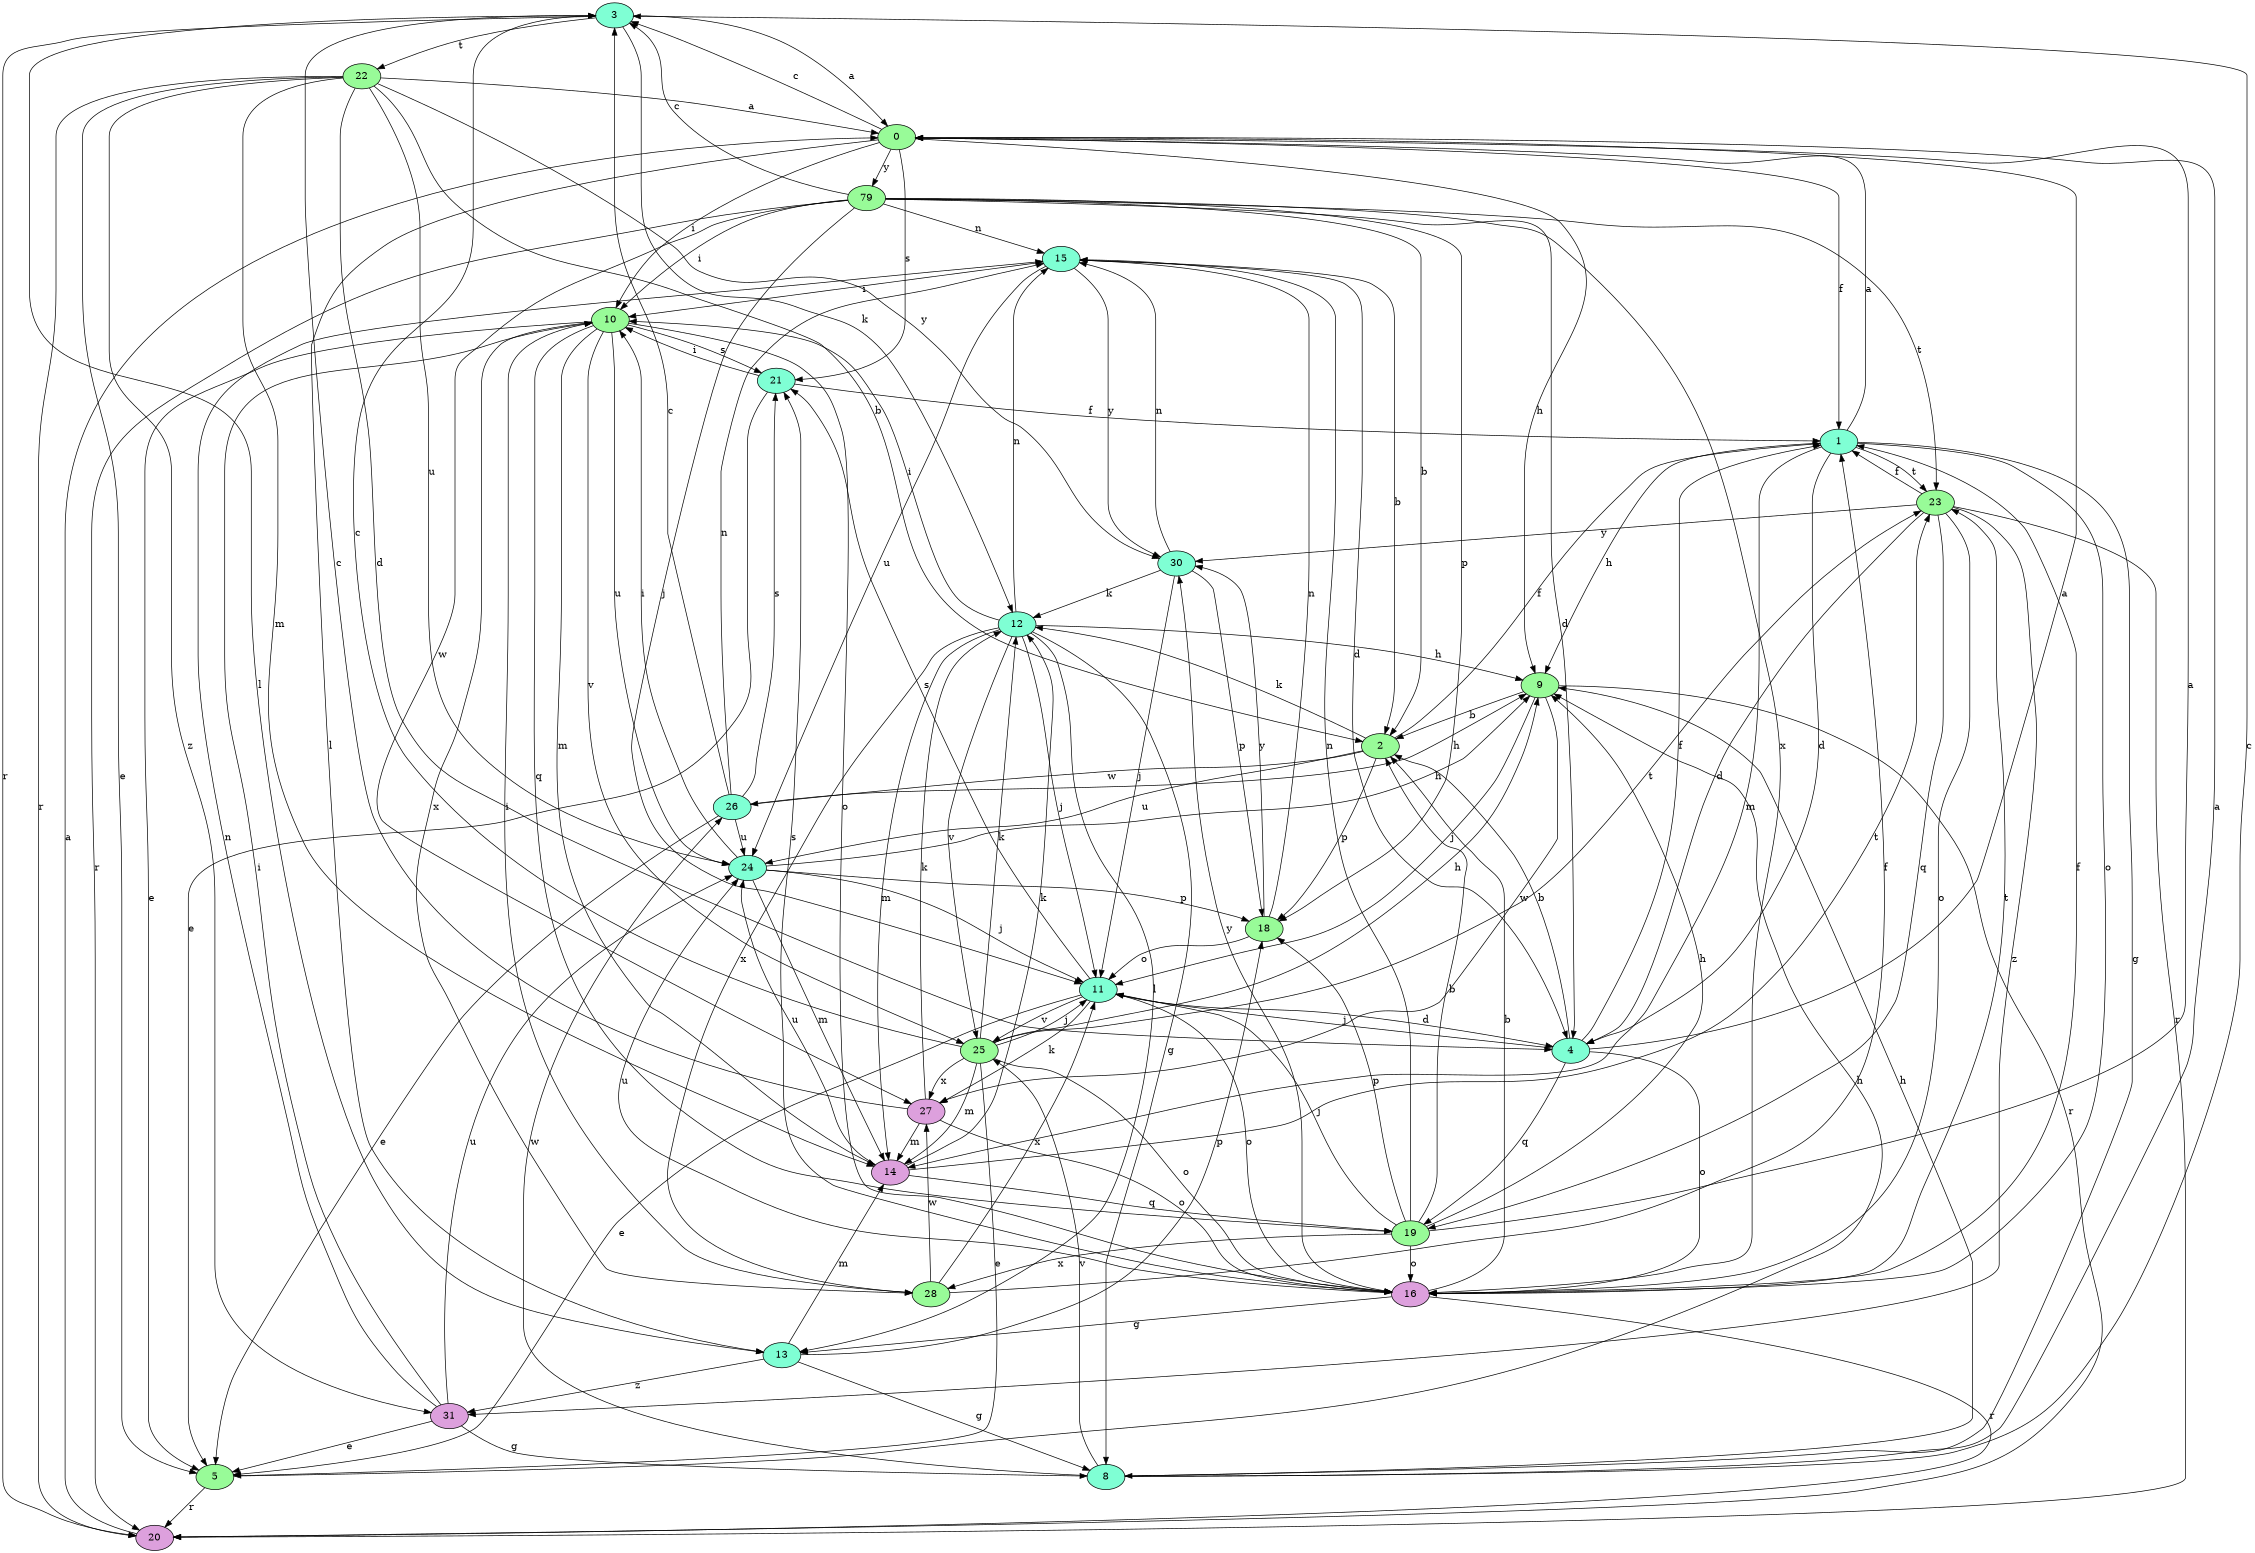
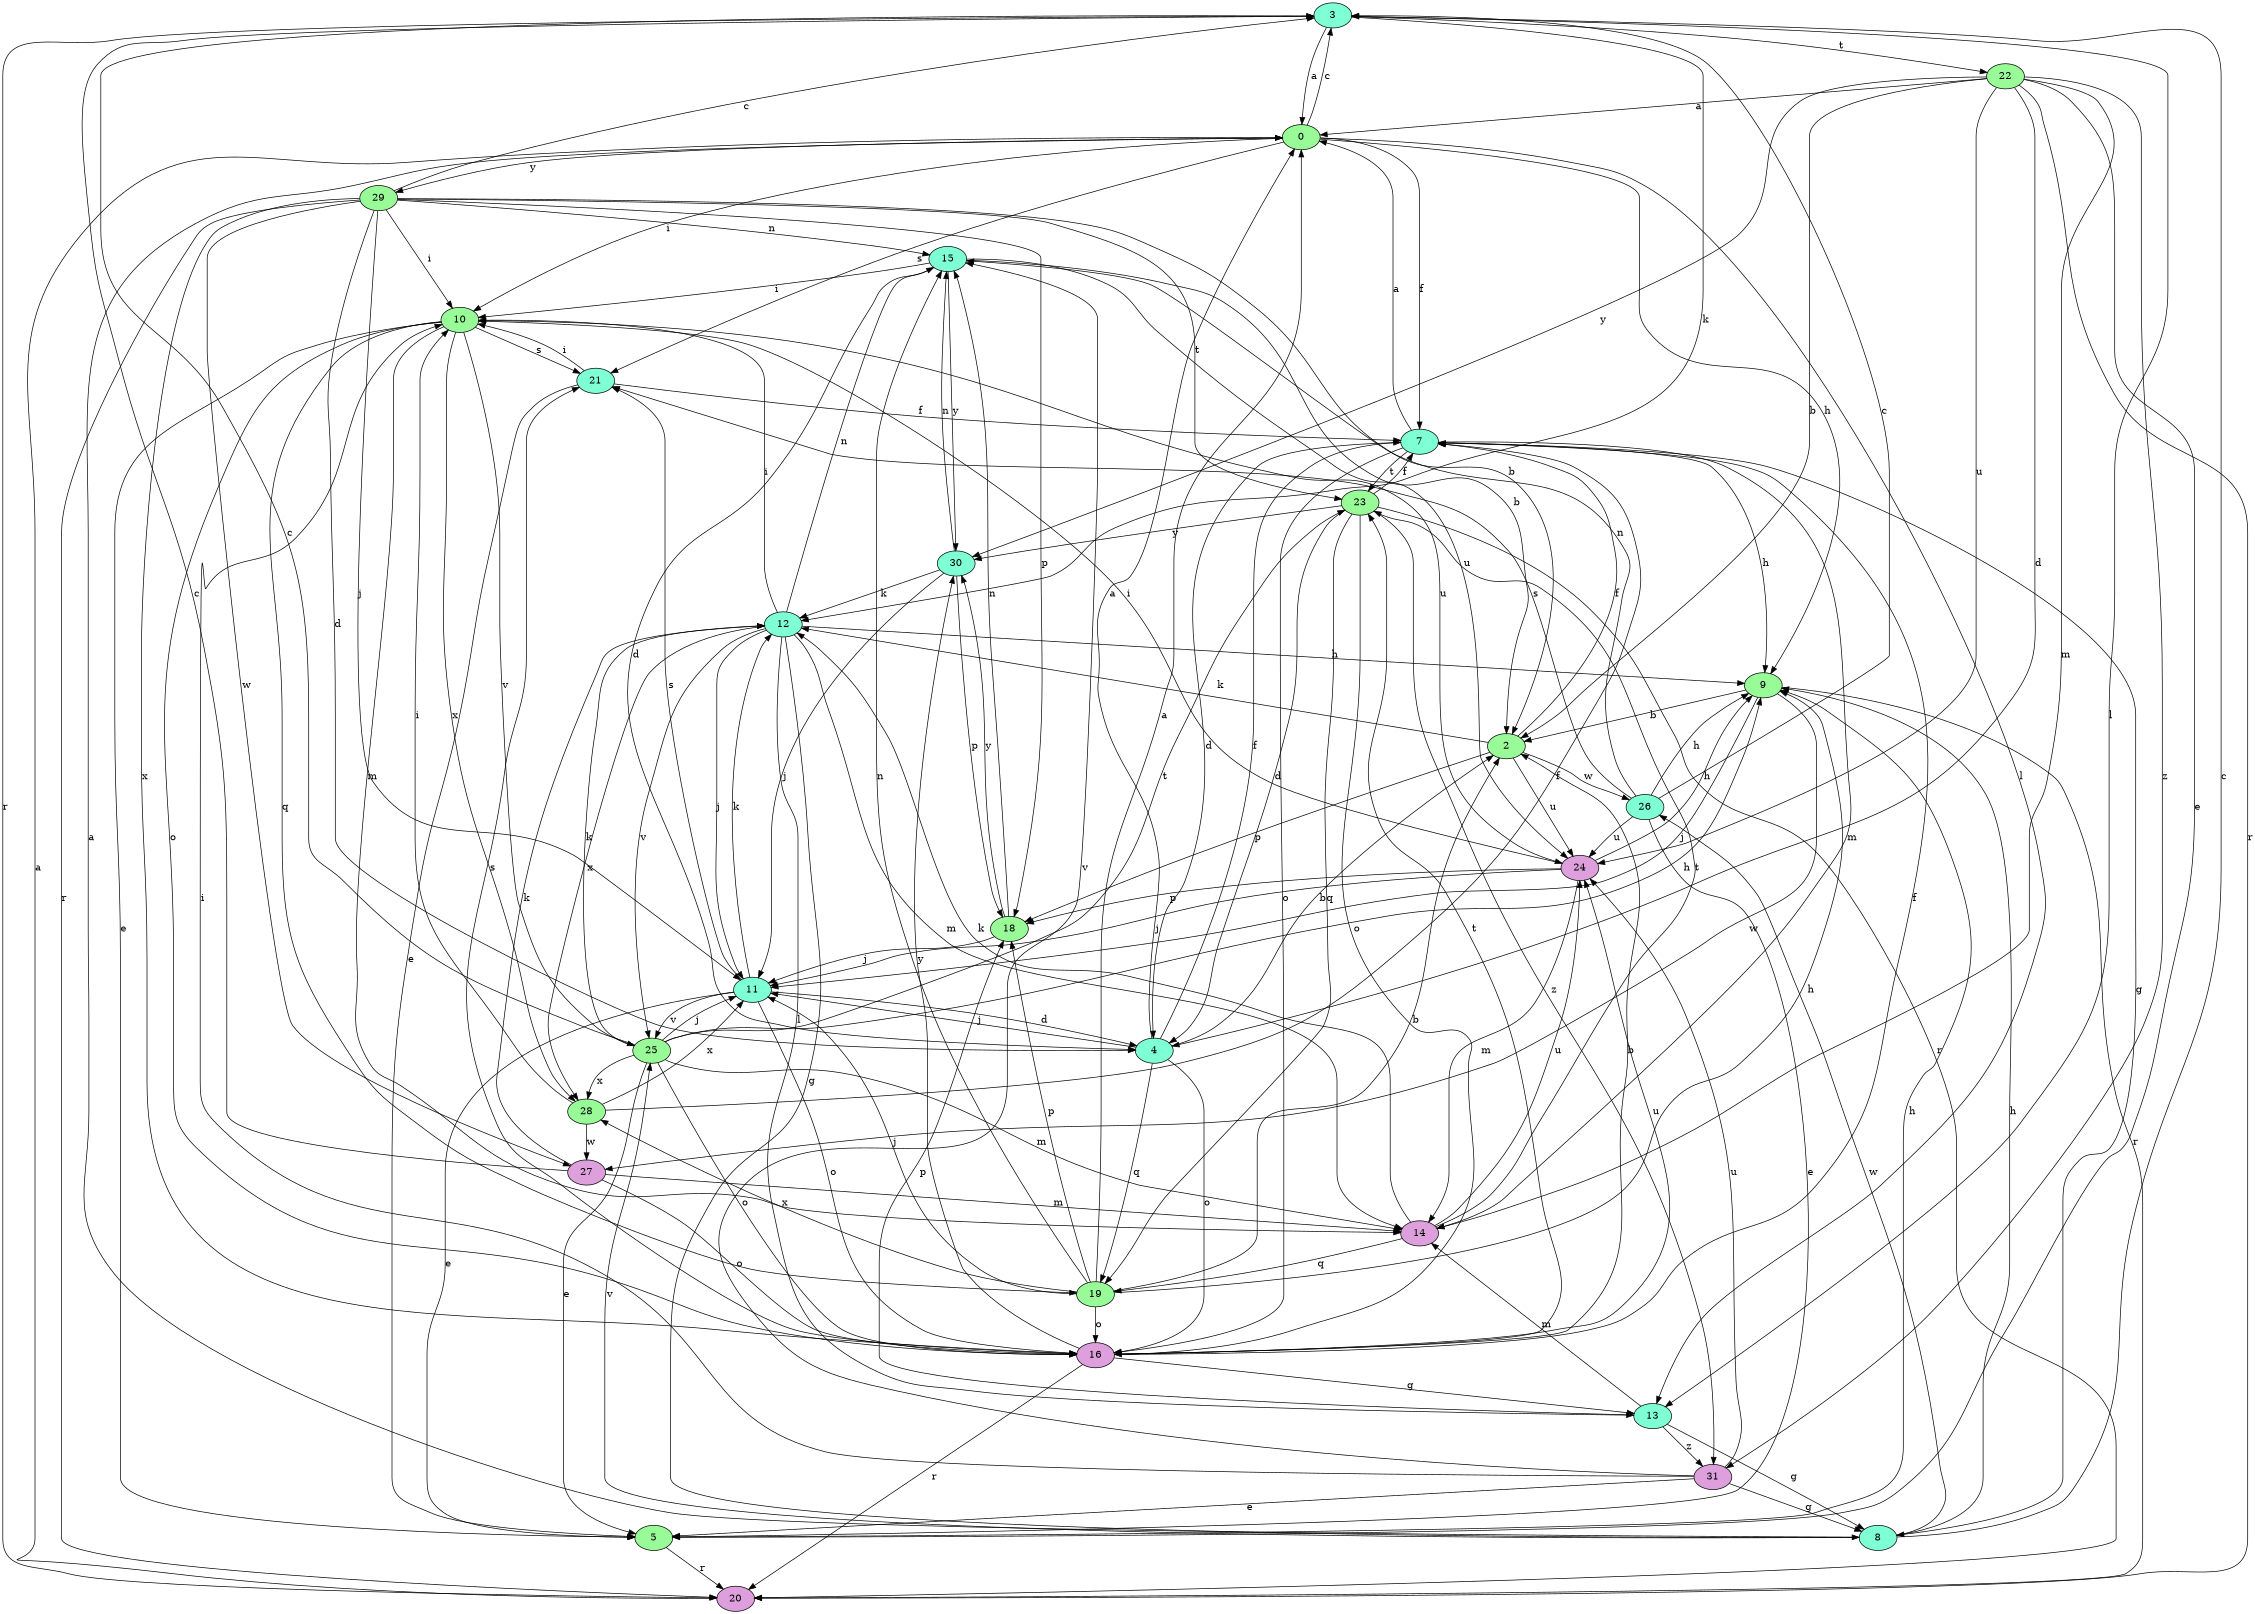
(867, 198) -> (379, 198)
(1839, 442) -> (1420, 442)
(228, 838) -> (1085, 868)
(748, 868) -> (1580, 868)
(1144, 959) -> (866, 959)
(1022, 1056) -> (733, 806)
(944, 1072) -> (606, 1068)
